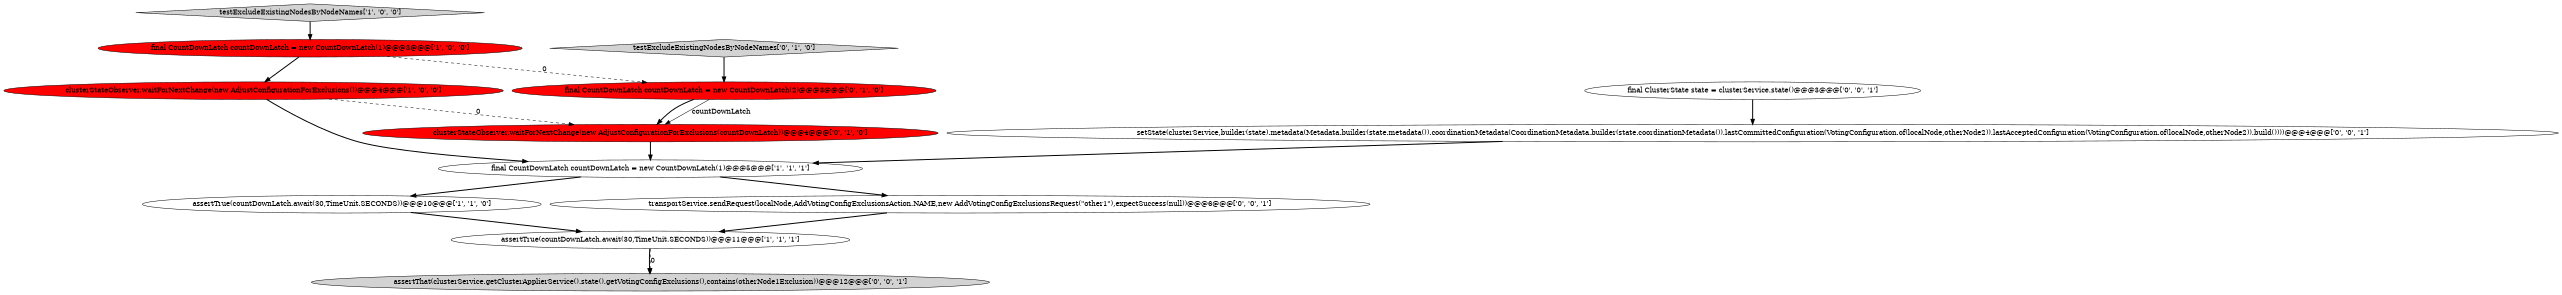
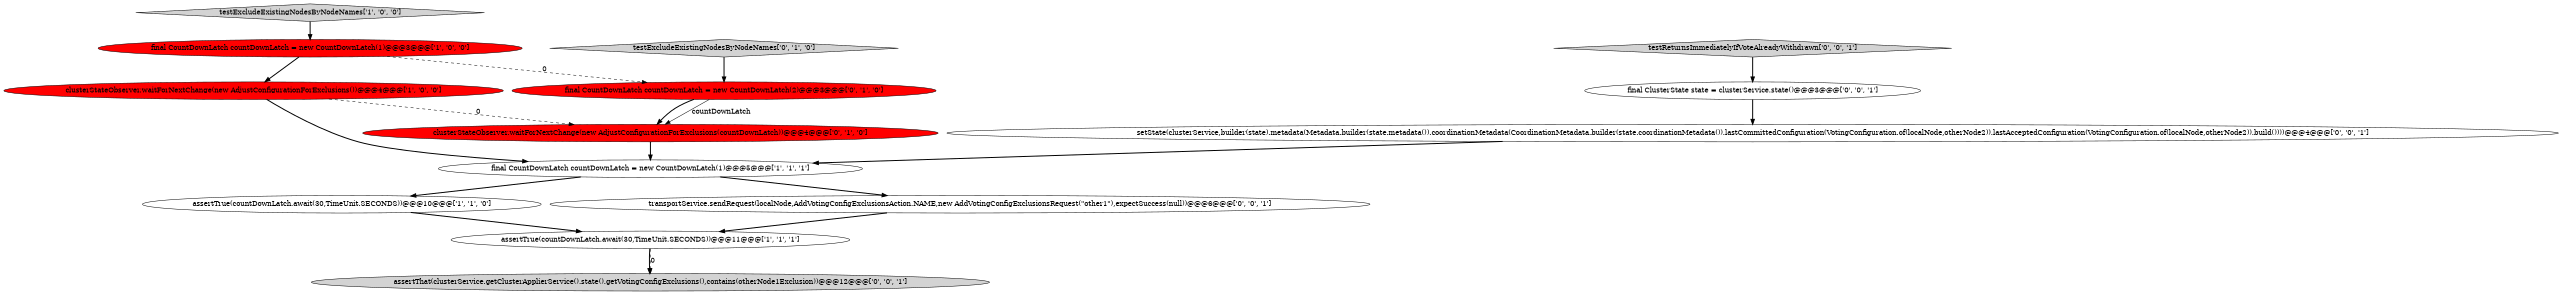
none -> (1753, 48)
